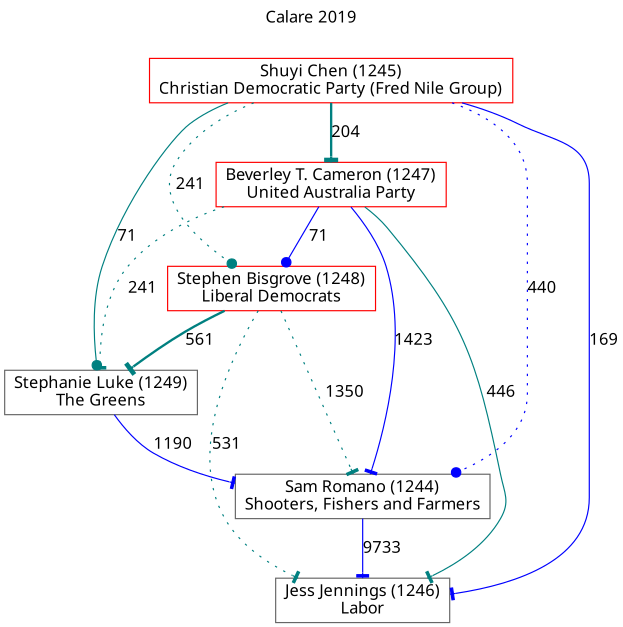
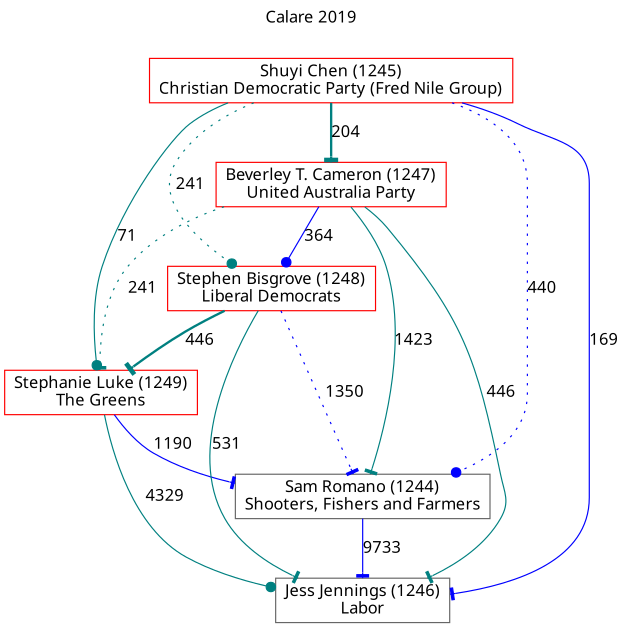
(319, 237) -> (319, 237)
(395, 334) -> (395, 334)
(200, 340) -> (200, 340)
(316, 390) -> (316, 390)
(101, 392) -> (101, 392)
(210, 456) -> (210, 456)
none -> (154, 530)
